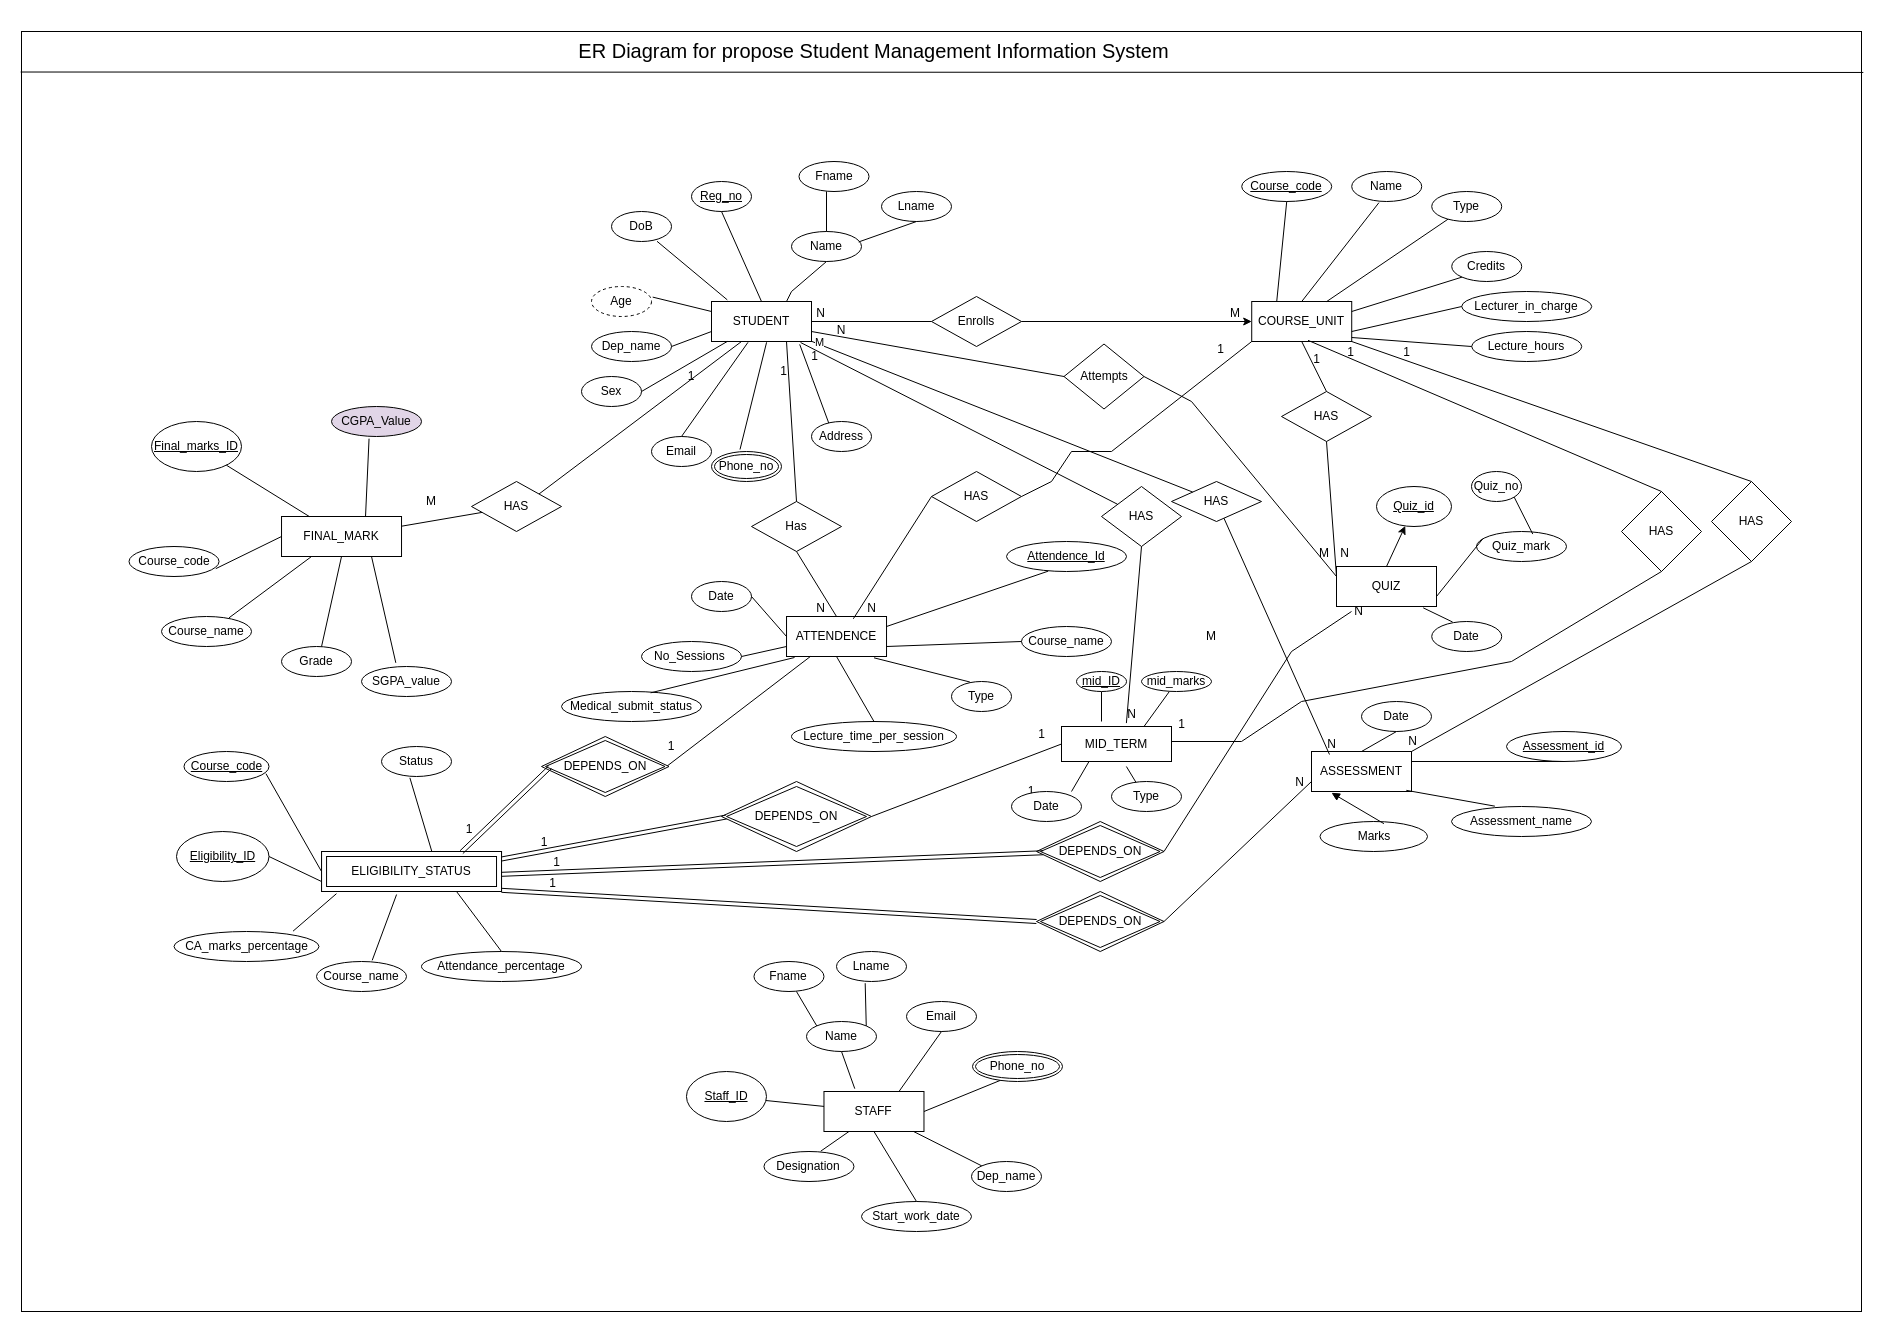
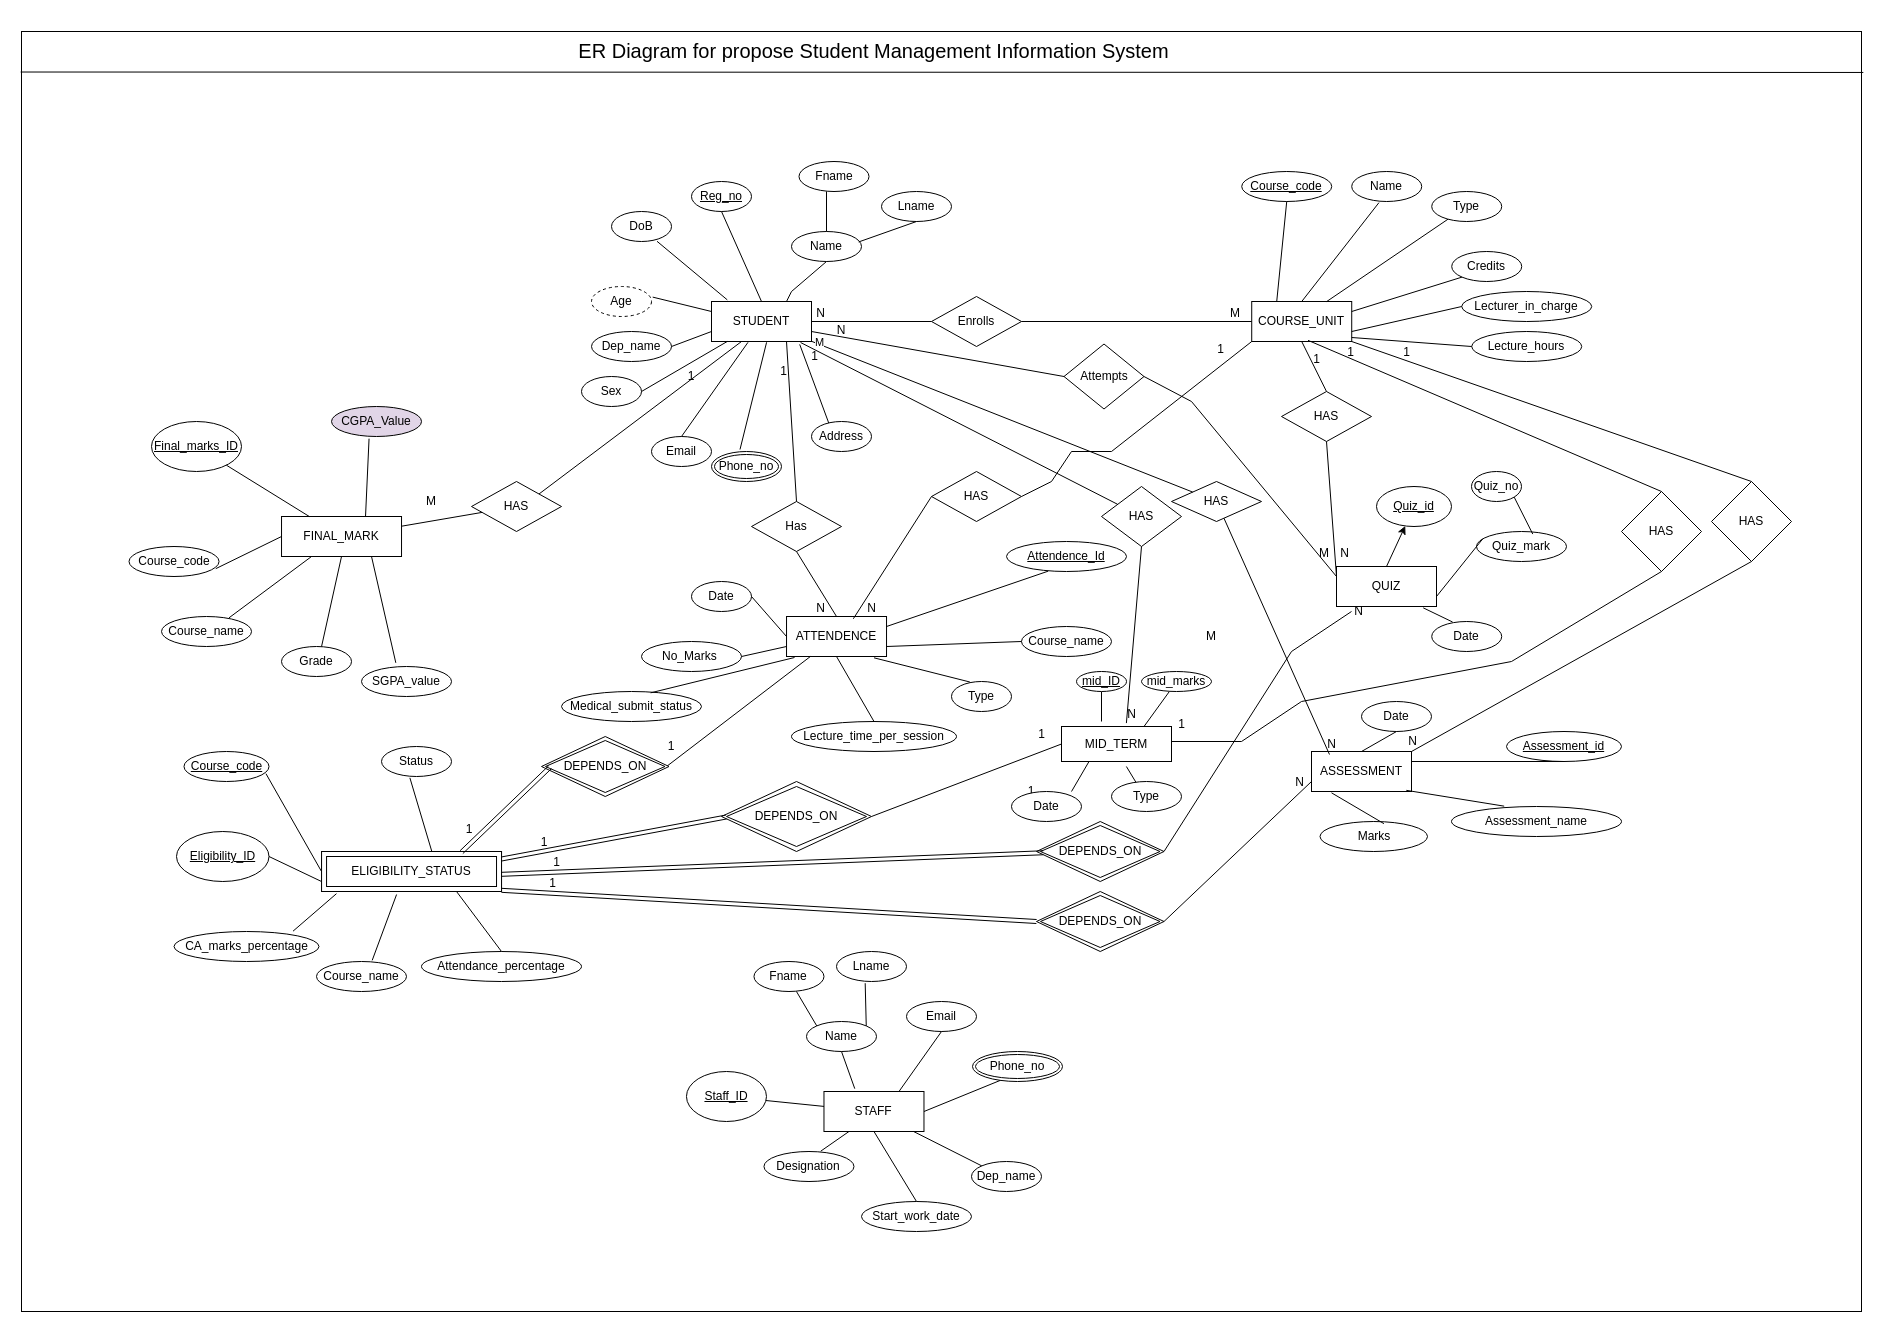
(1243, 322) -> (1246, 322)
(692, 657) -> (692, 657)
(1339, 797) -> (1336, 795)
(1522, 822) -> (1537, 822)
